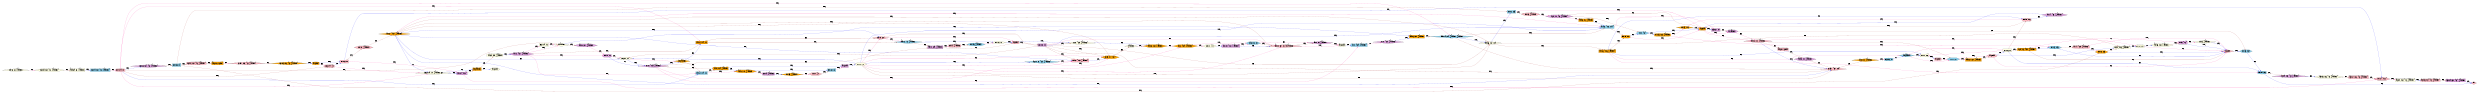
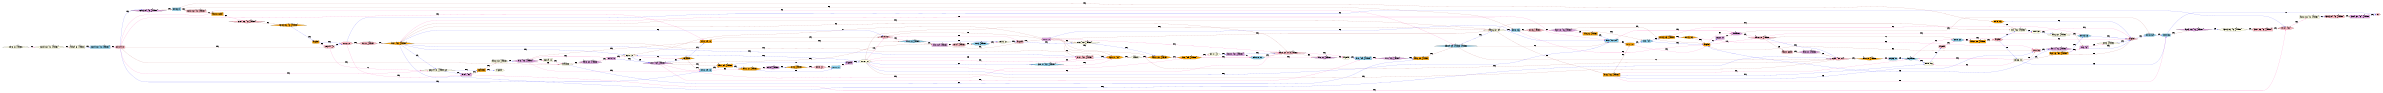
(1662, 17) -> (1672, 30)
(2081, 47) -> none
(344, 62) -> (346, 43)
